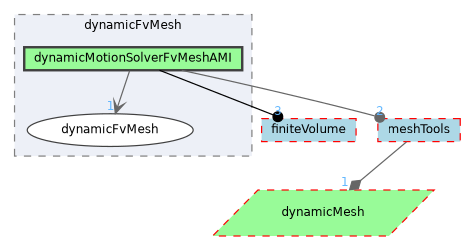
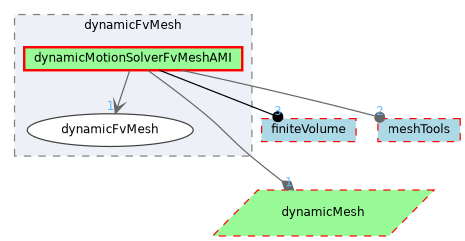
(133, 59) -> (133, 59)
(384, 161) -> (216, 124)
